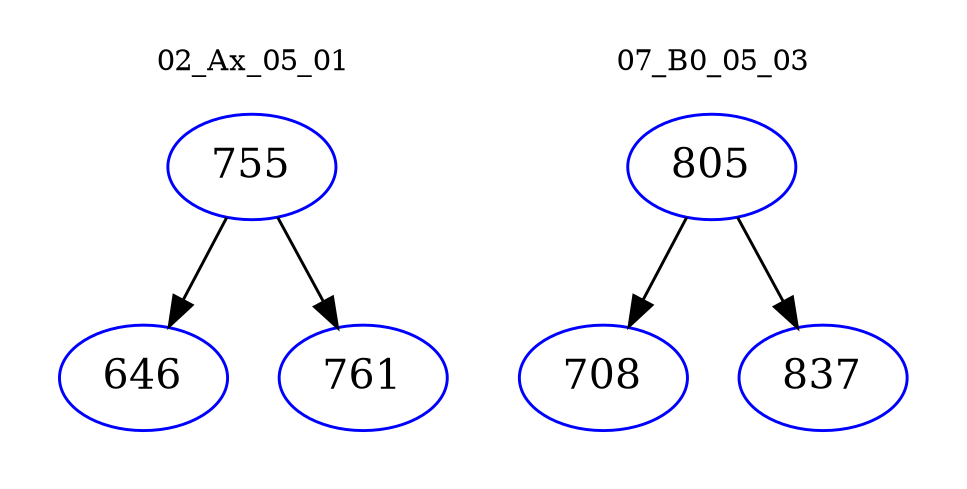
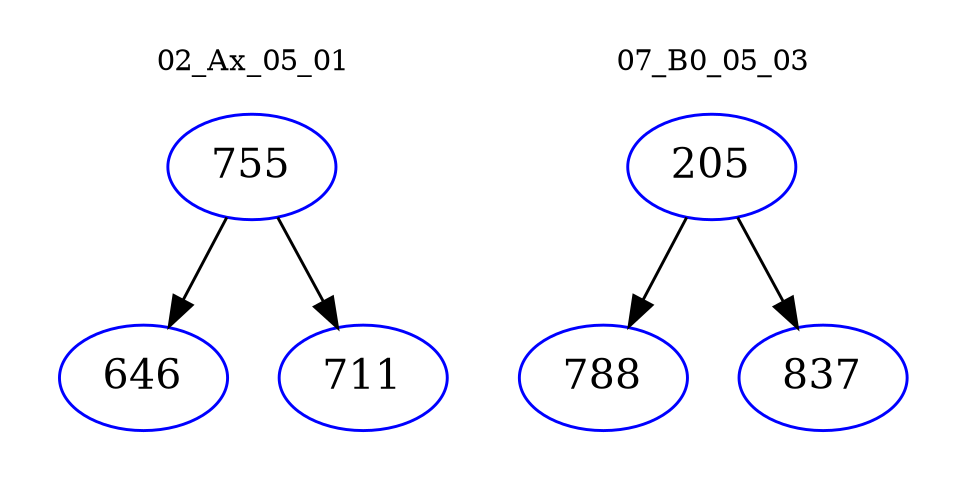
(712, 167) -> (712, 167)
(363, 378) -> (363, 378)
(603, 378) -> (603, 378)
